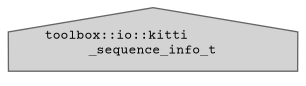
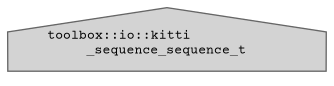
(153, 43) -> (167, 43)
